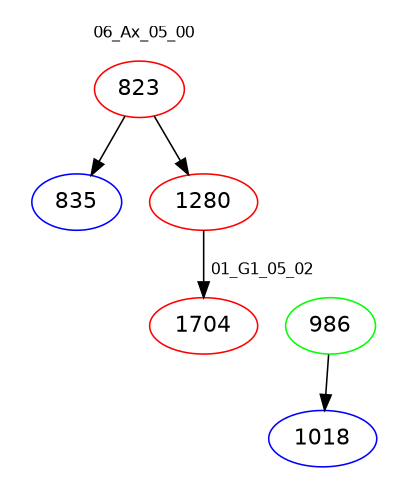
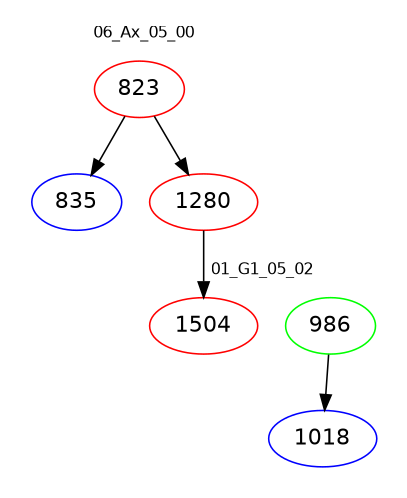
(204, 326) -> (204, 326)
